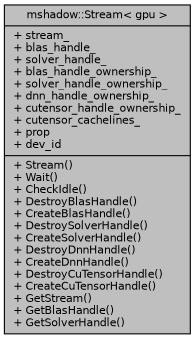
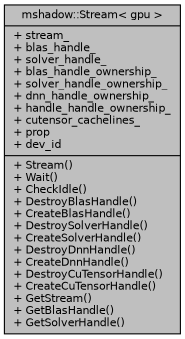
(97, 108) -> (92, 108)
